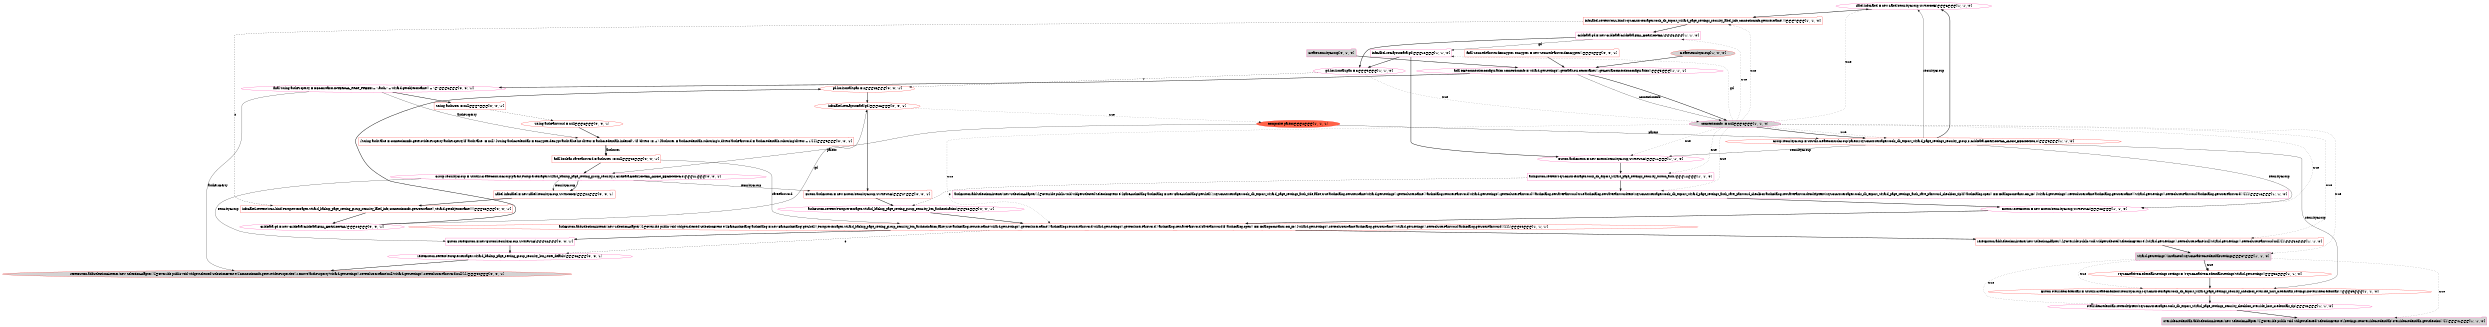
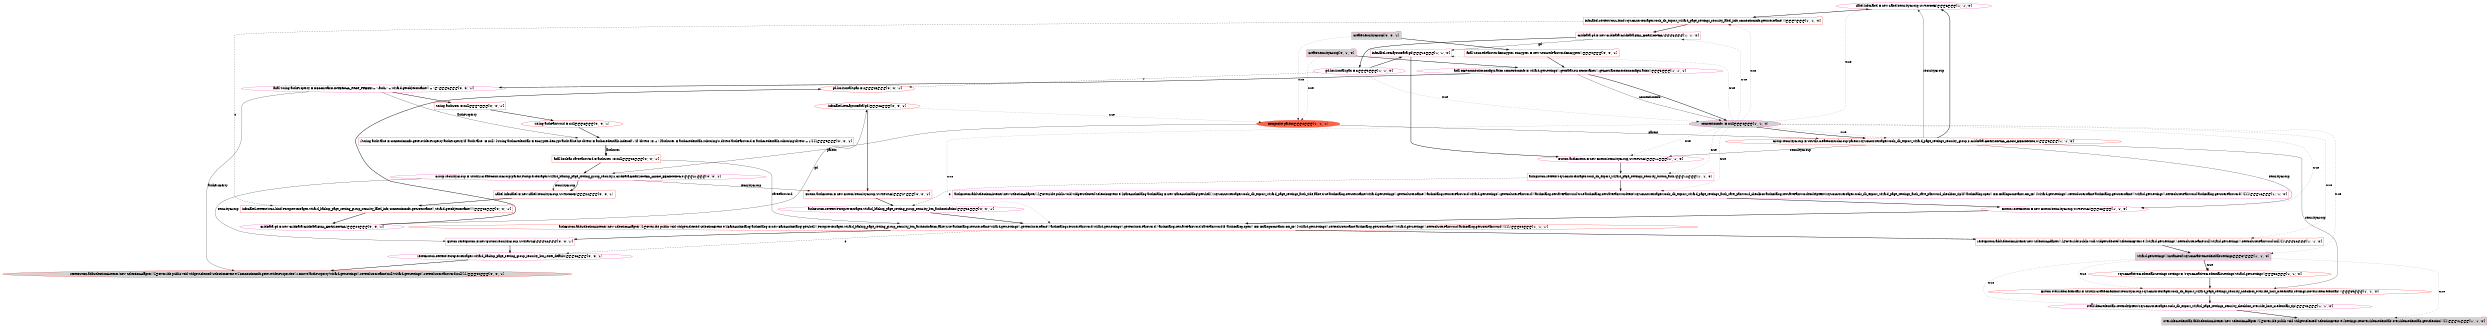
none -> (1376, 36)
(1703, 53) -> none
(1385, 62) -> (1385, 63)
none -> (1308, 85)
(1732, 89) -> (1732, 89)
(867, 96) -> none
(521, 115) -> (521, 115)
